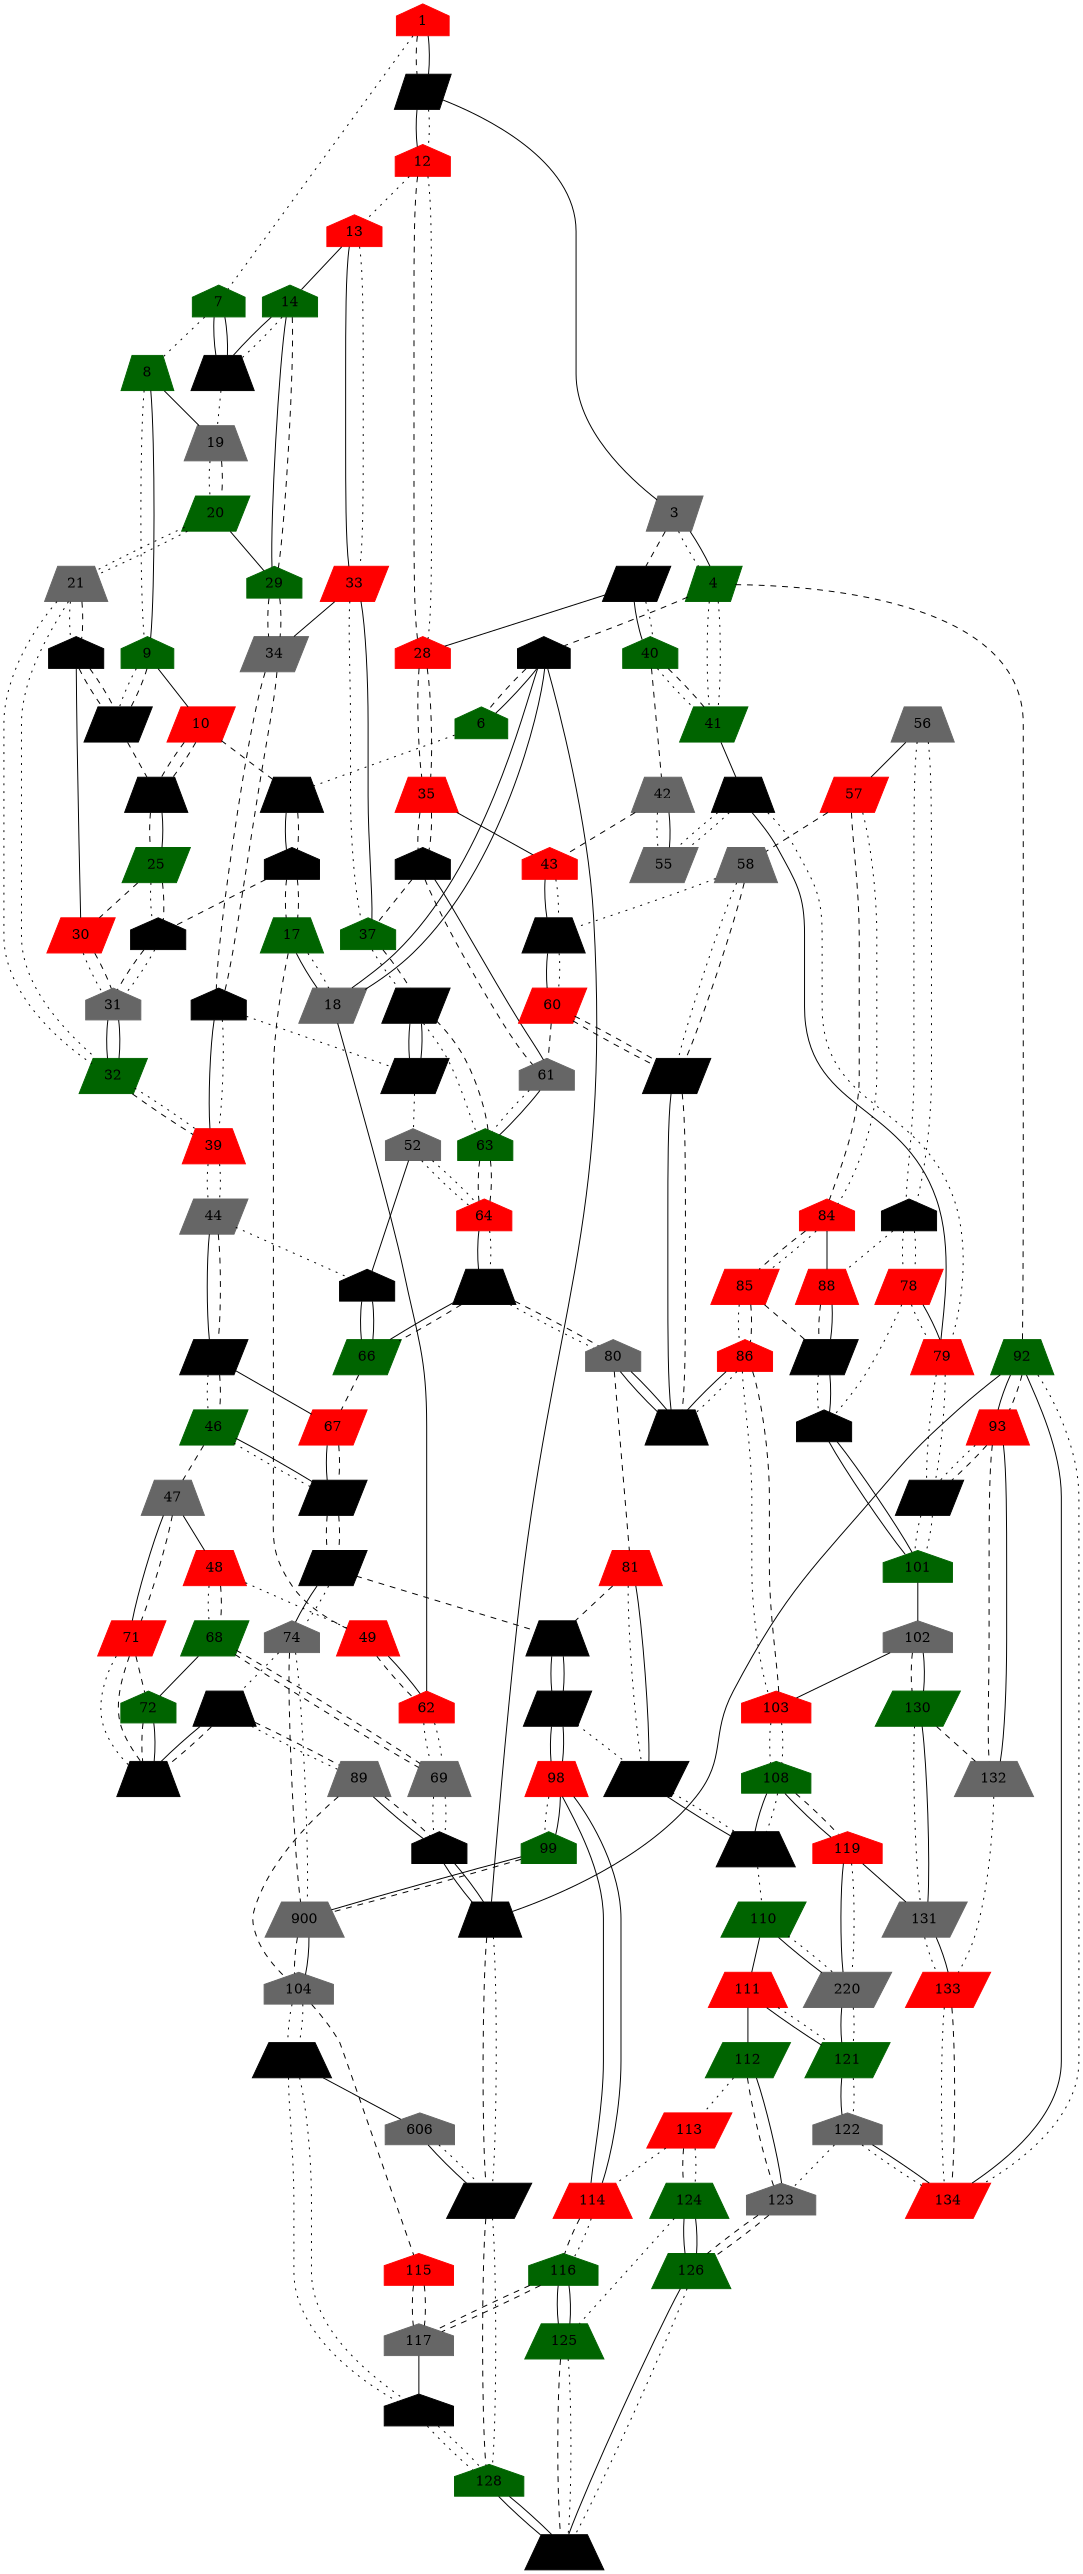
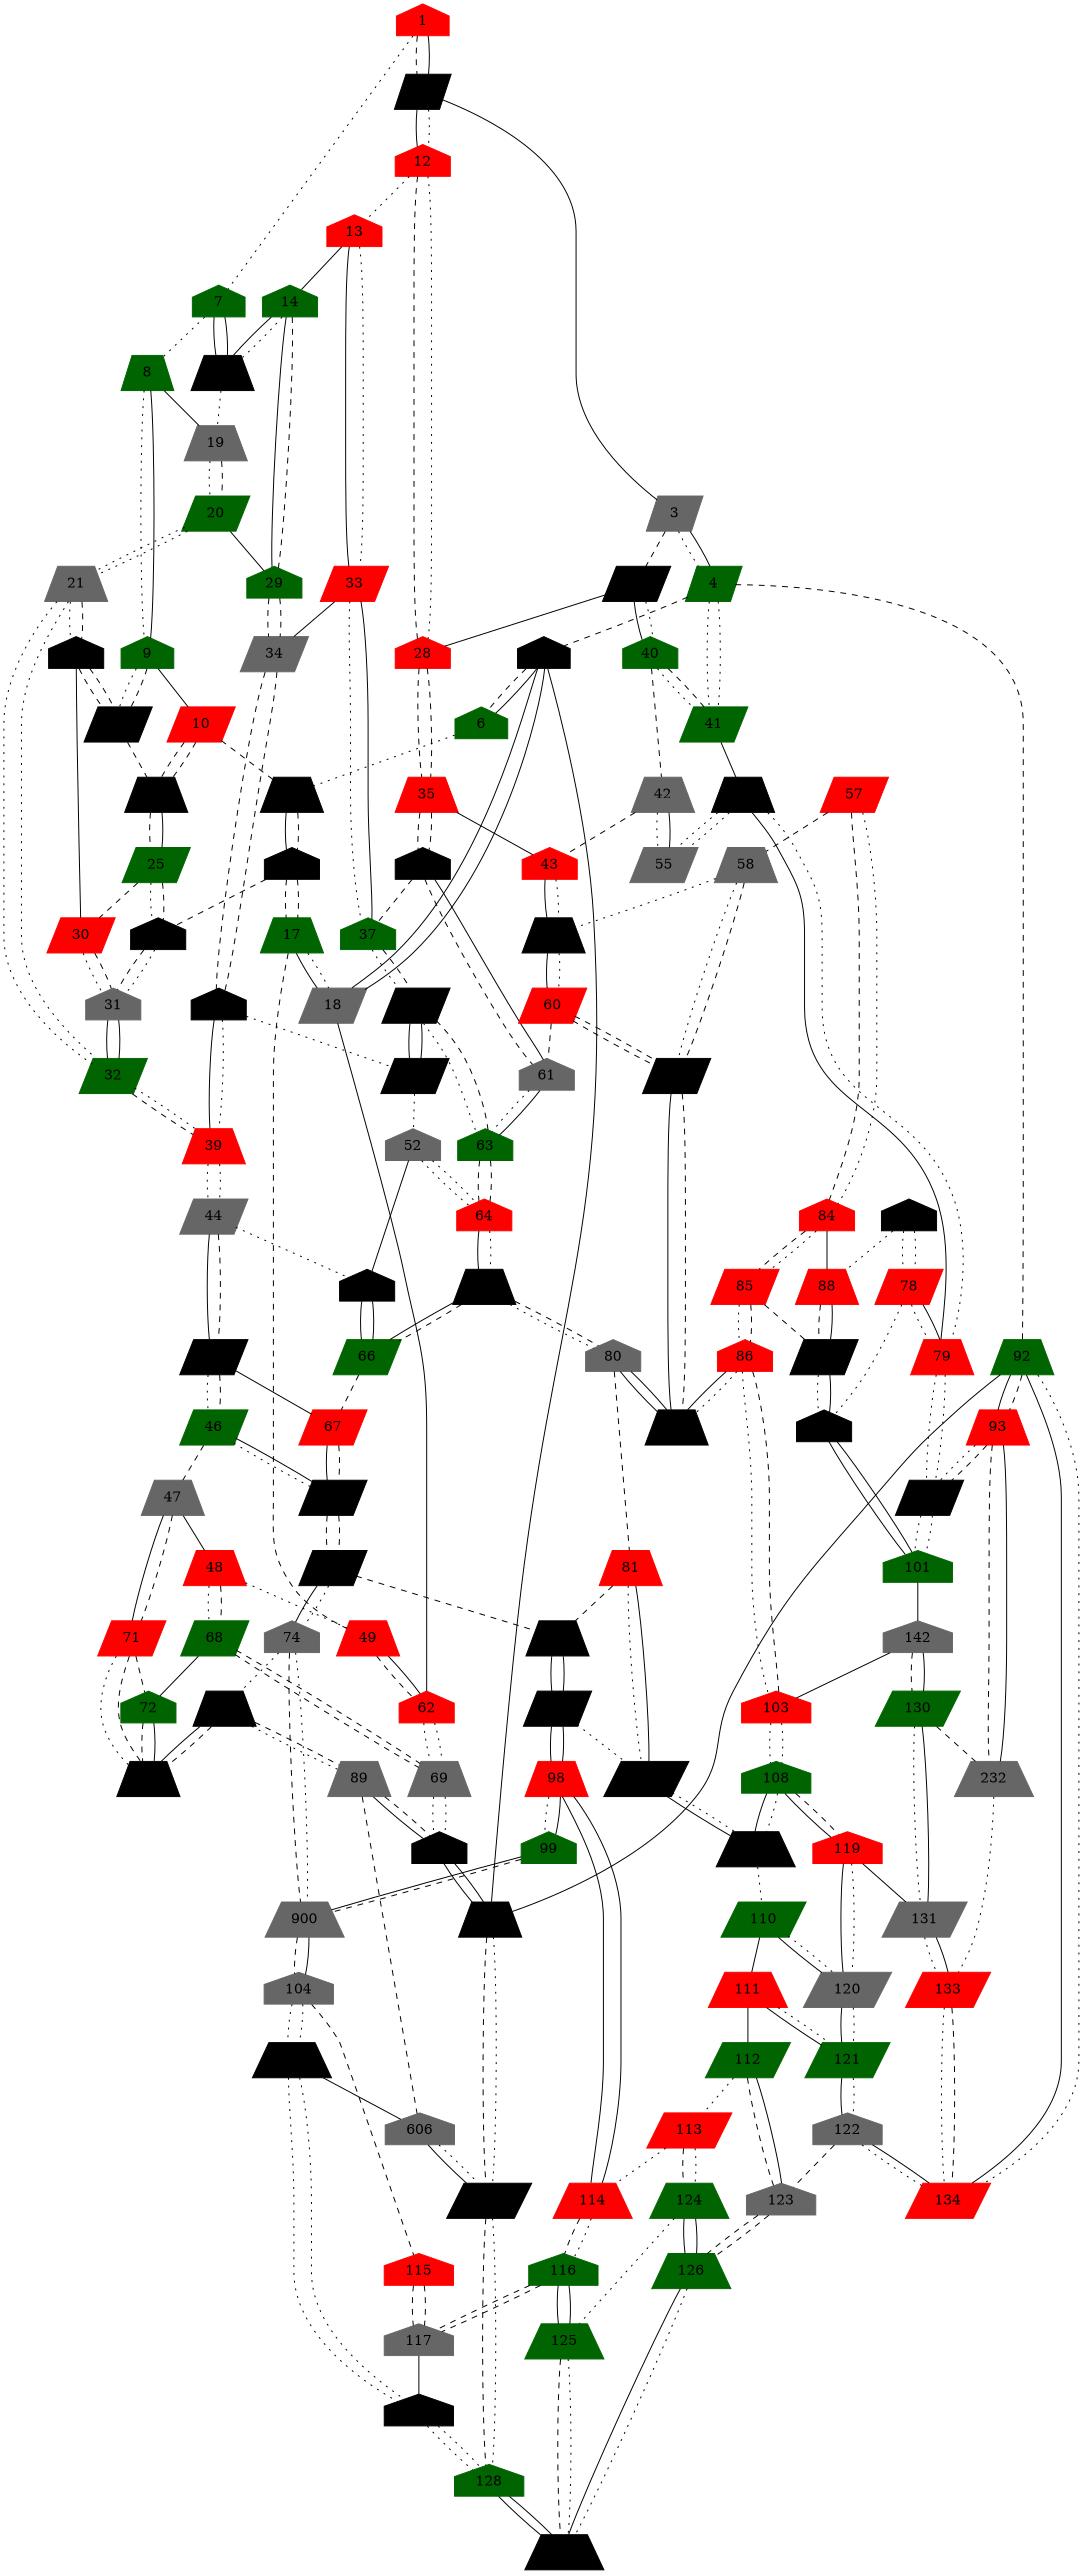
(923, 724) -> none
(918, 1638) -> (918, 1638)
(994, 1779) -> (994, 1779)
(267, 1880) -> (390, 1955)
(848, 1990) -> (848, 1990)
(814, 2166) -> (814, 2166)
